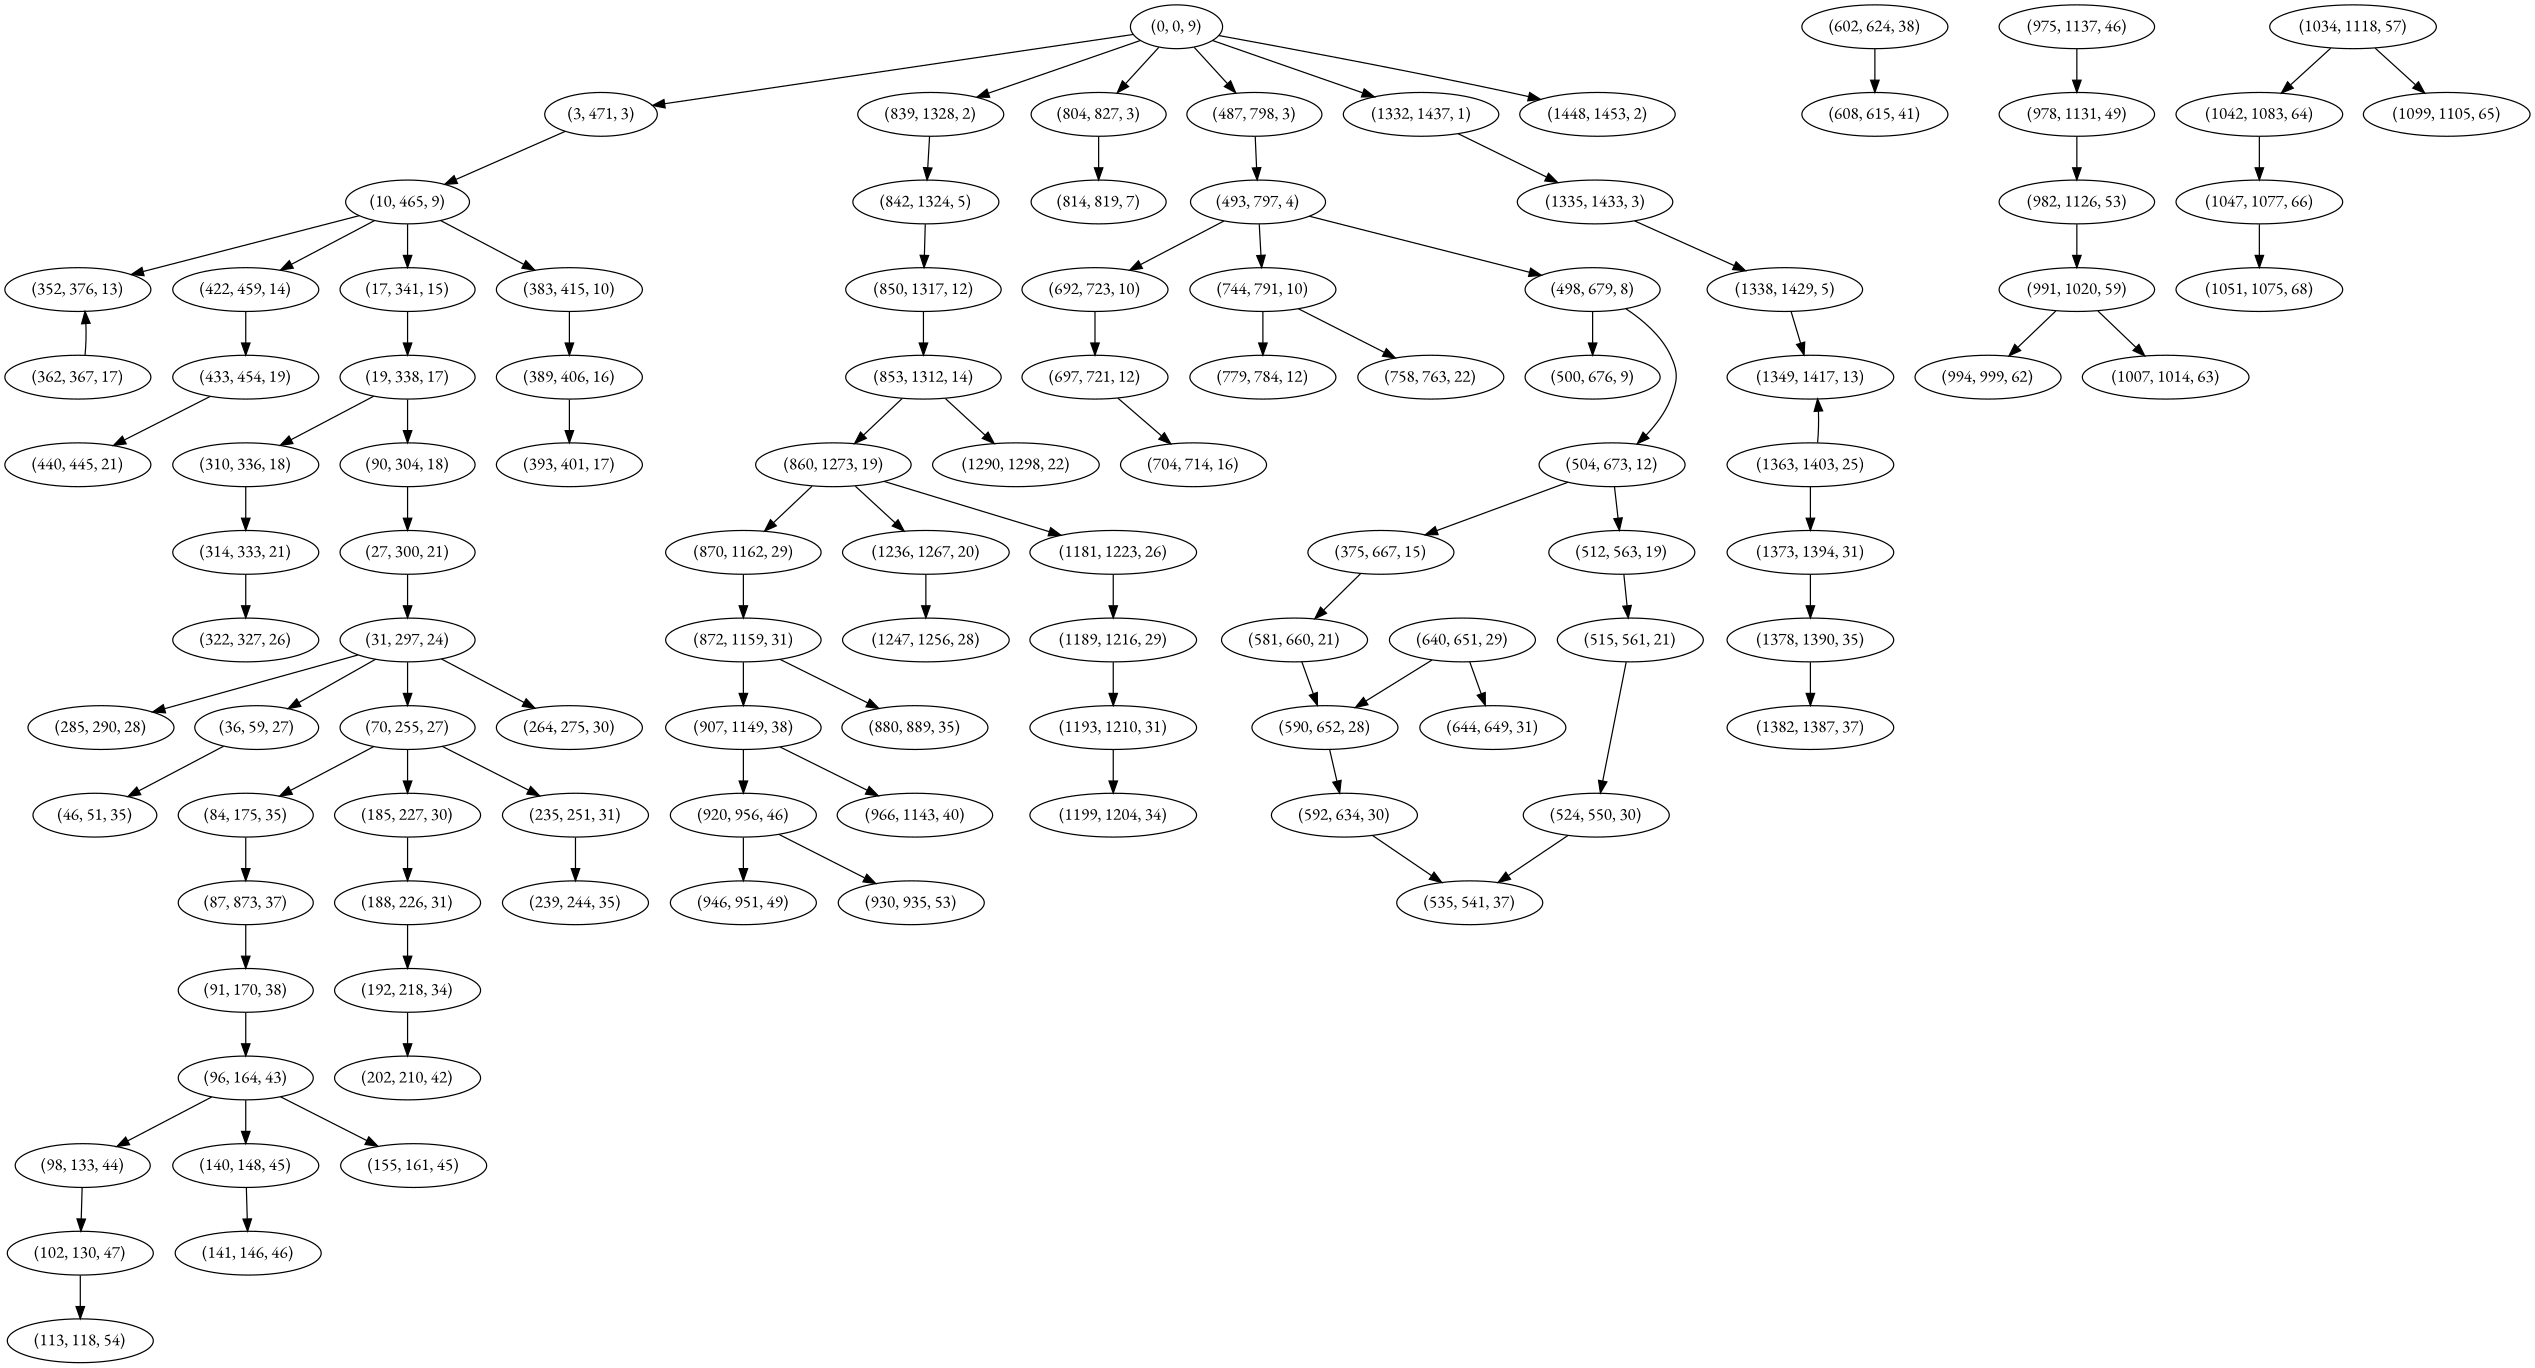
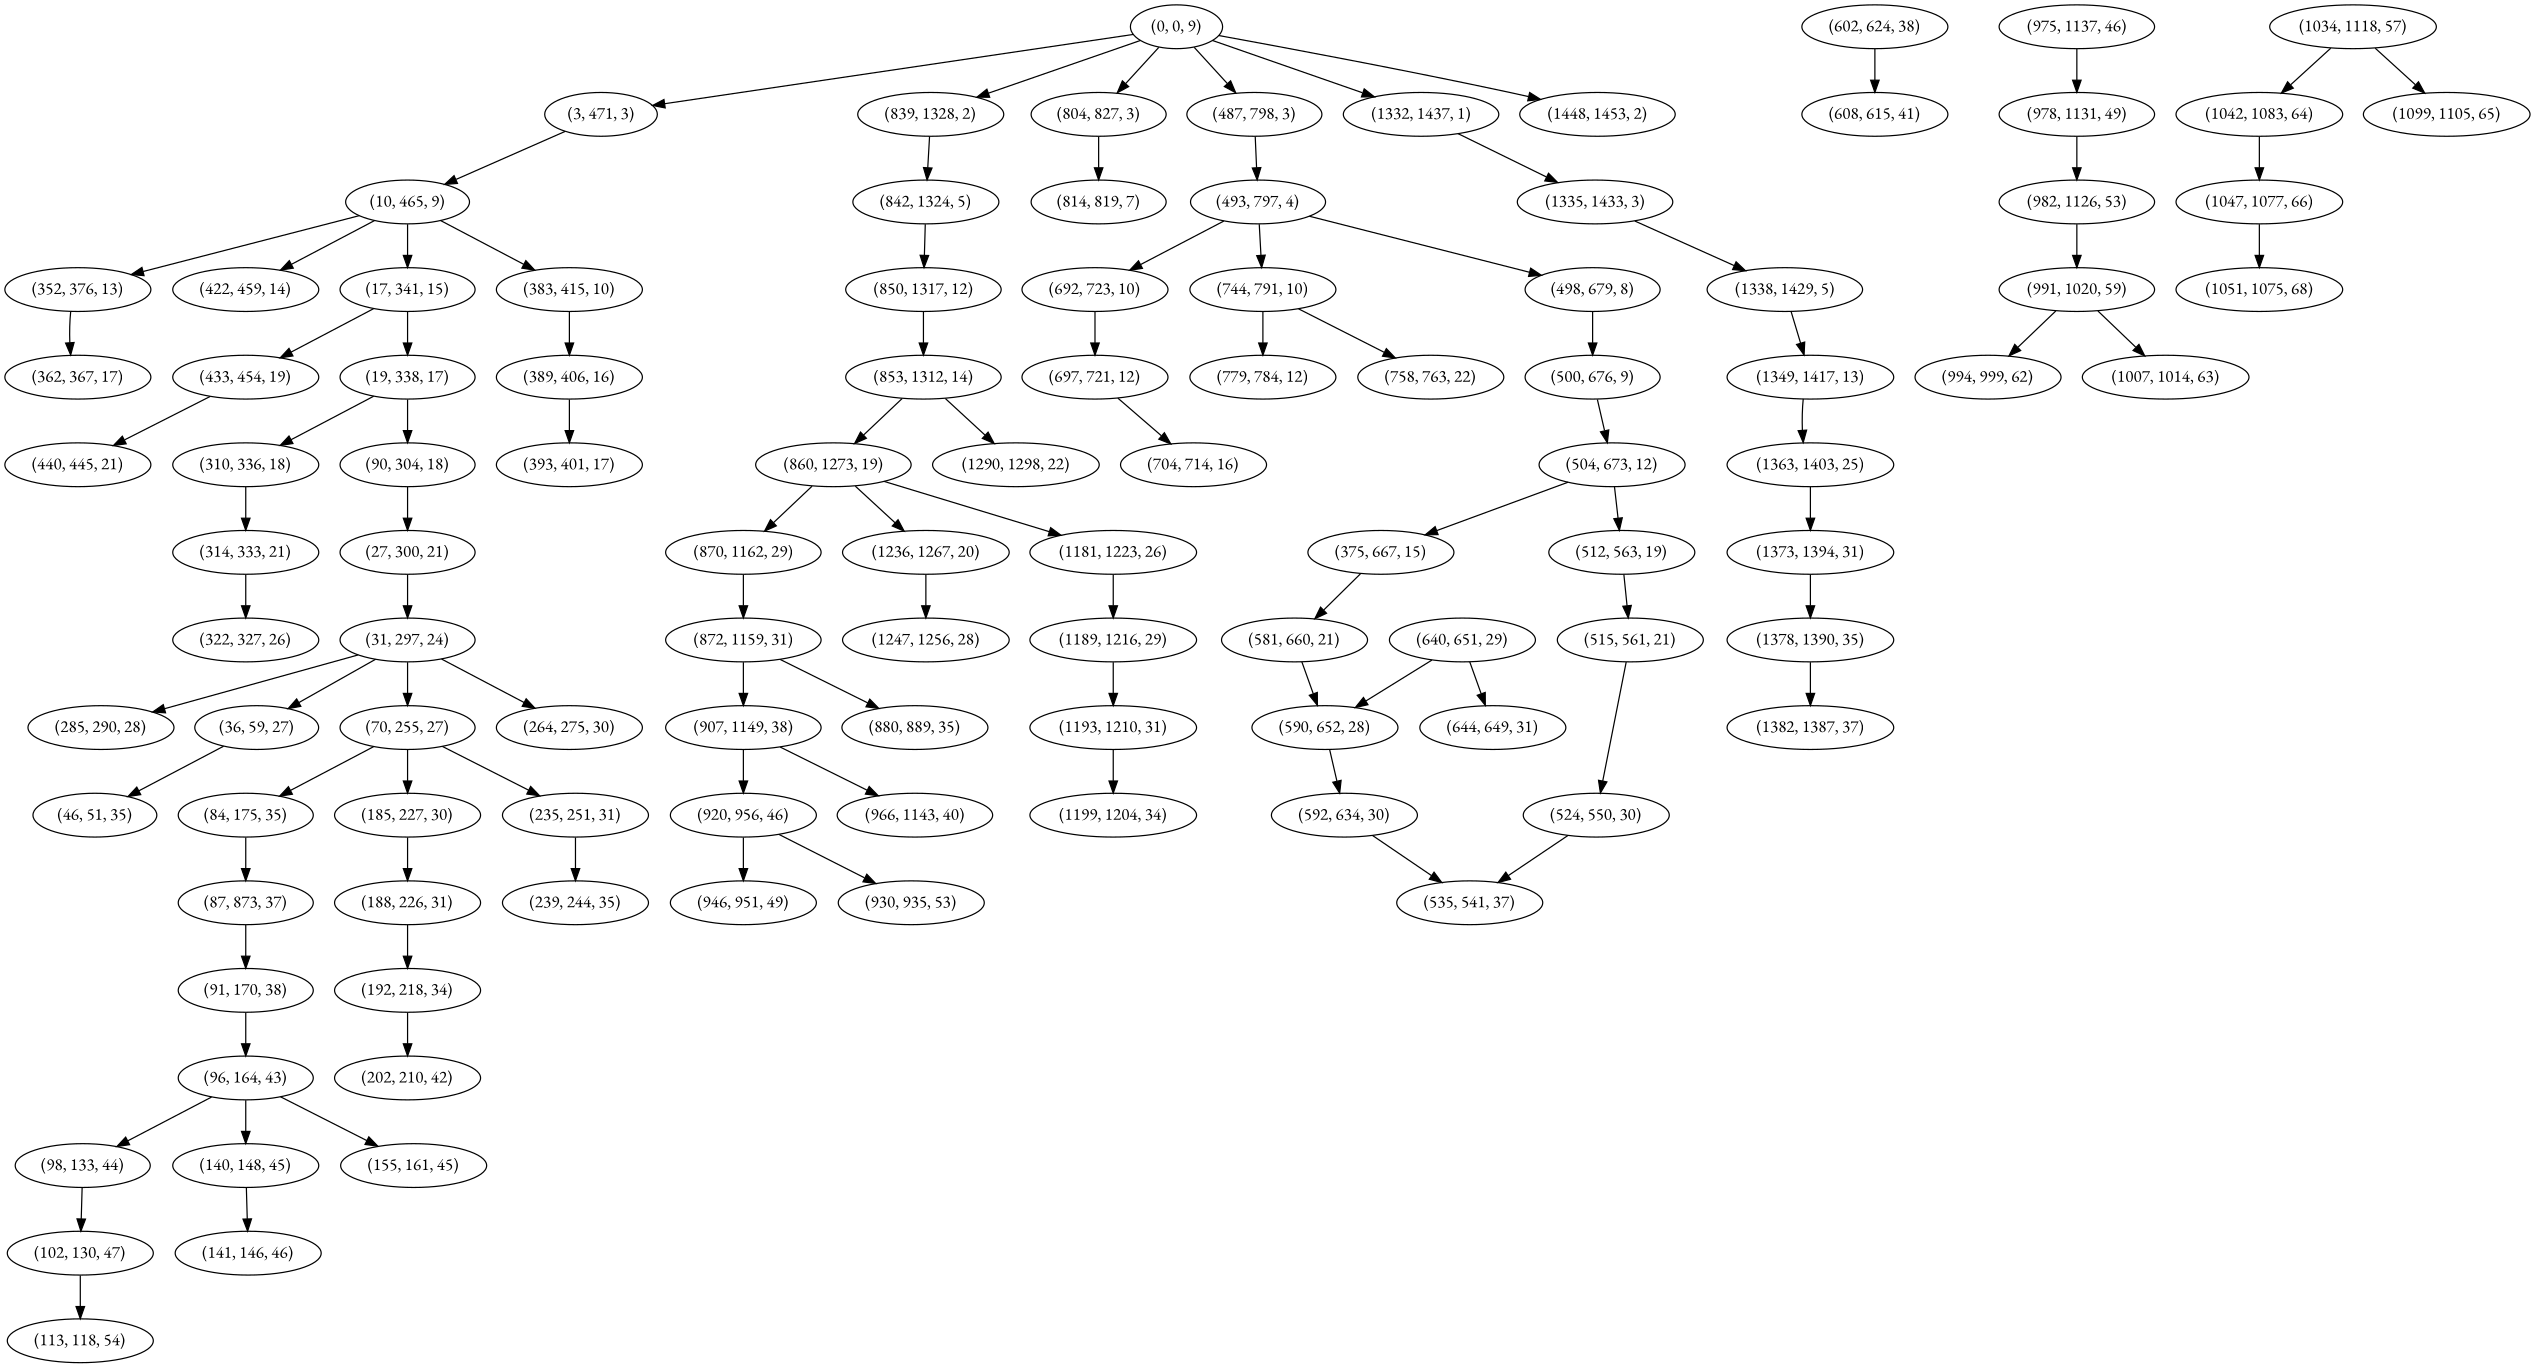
(246, 327) -> (332, 330)
(86, 339) -> (70, 327)
(1675, 366) -> (1601, 415)
(1819, 427) -> (1802, 415)
